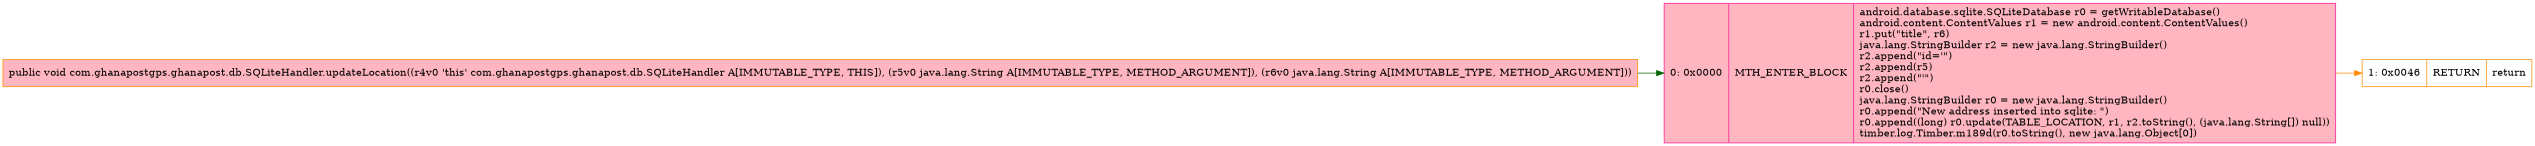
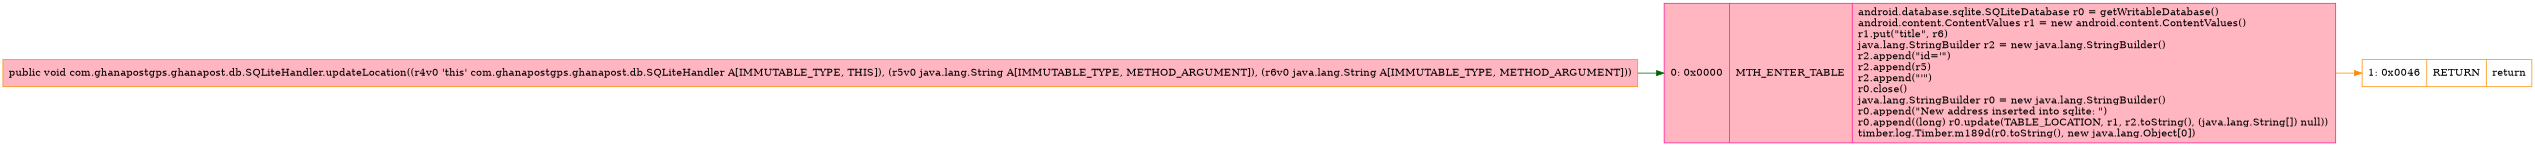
(1791, 73) -> (1791, 73)
